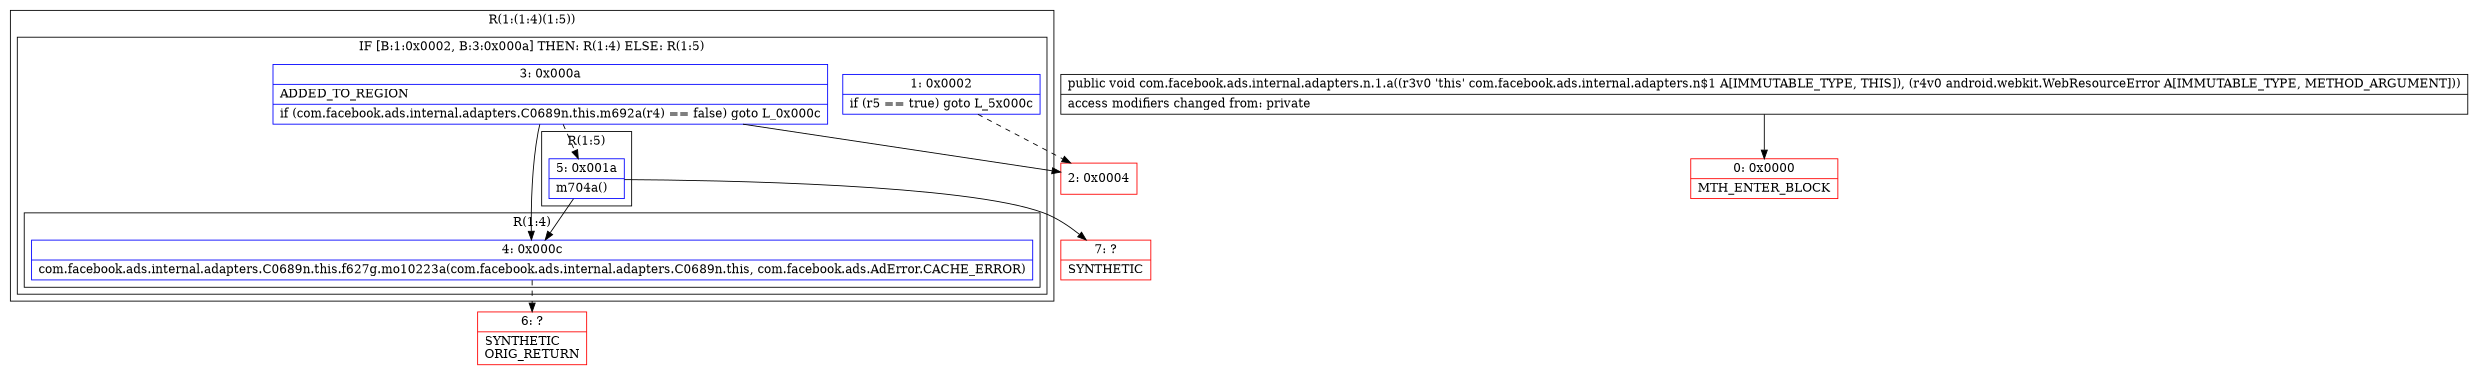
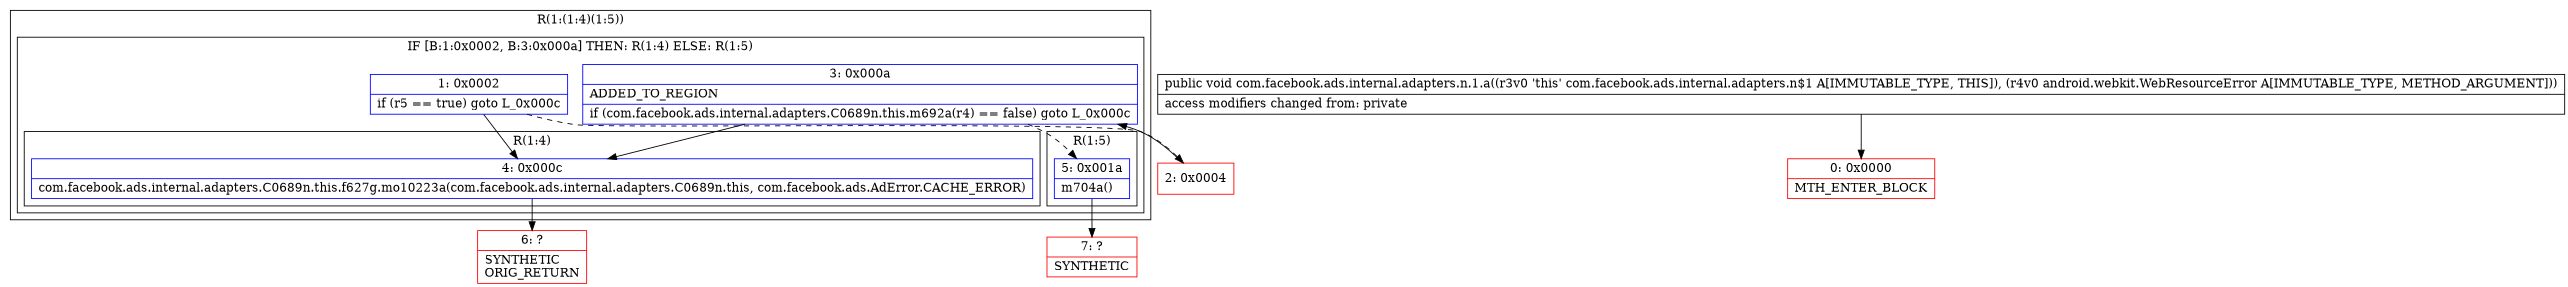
(941, 104) -> (469, 104)
(897, 147) -> (1157, 141)
(560, 218) -> (501, 137)
(532, 292) -> (532, 210)
